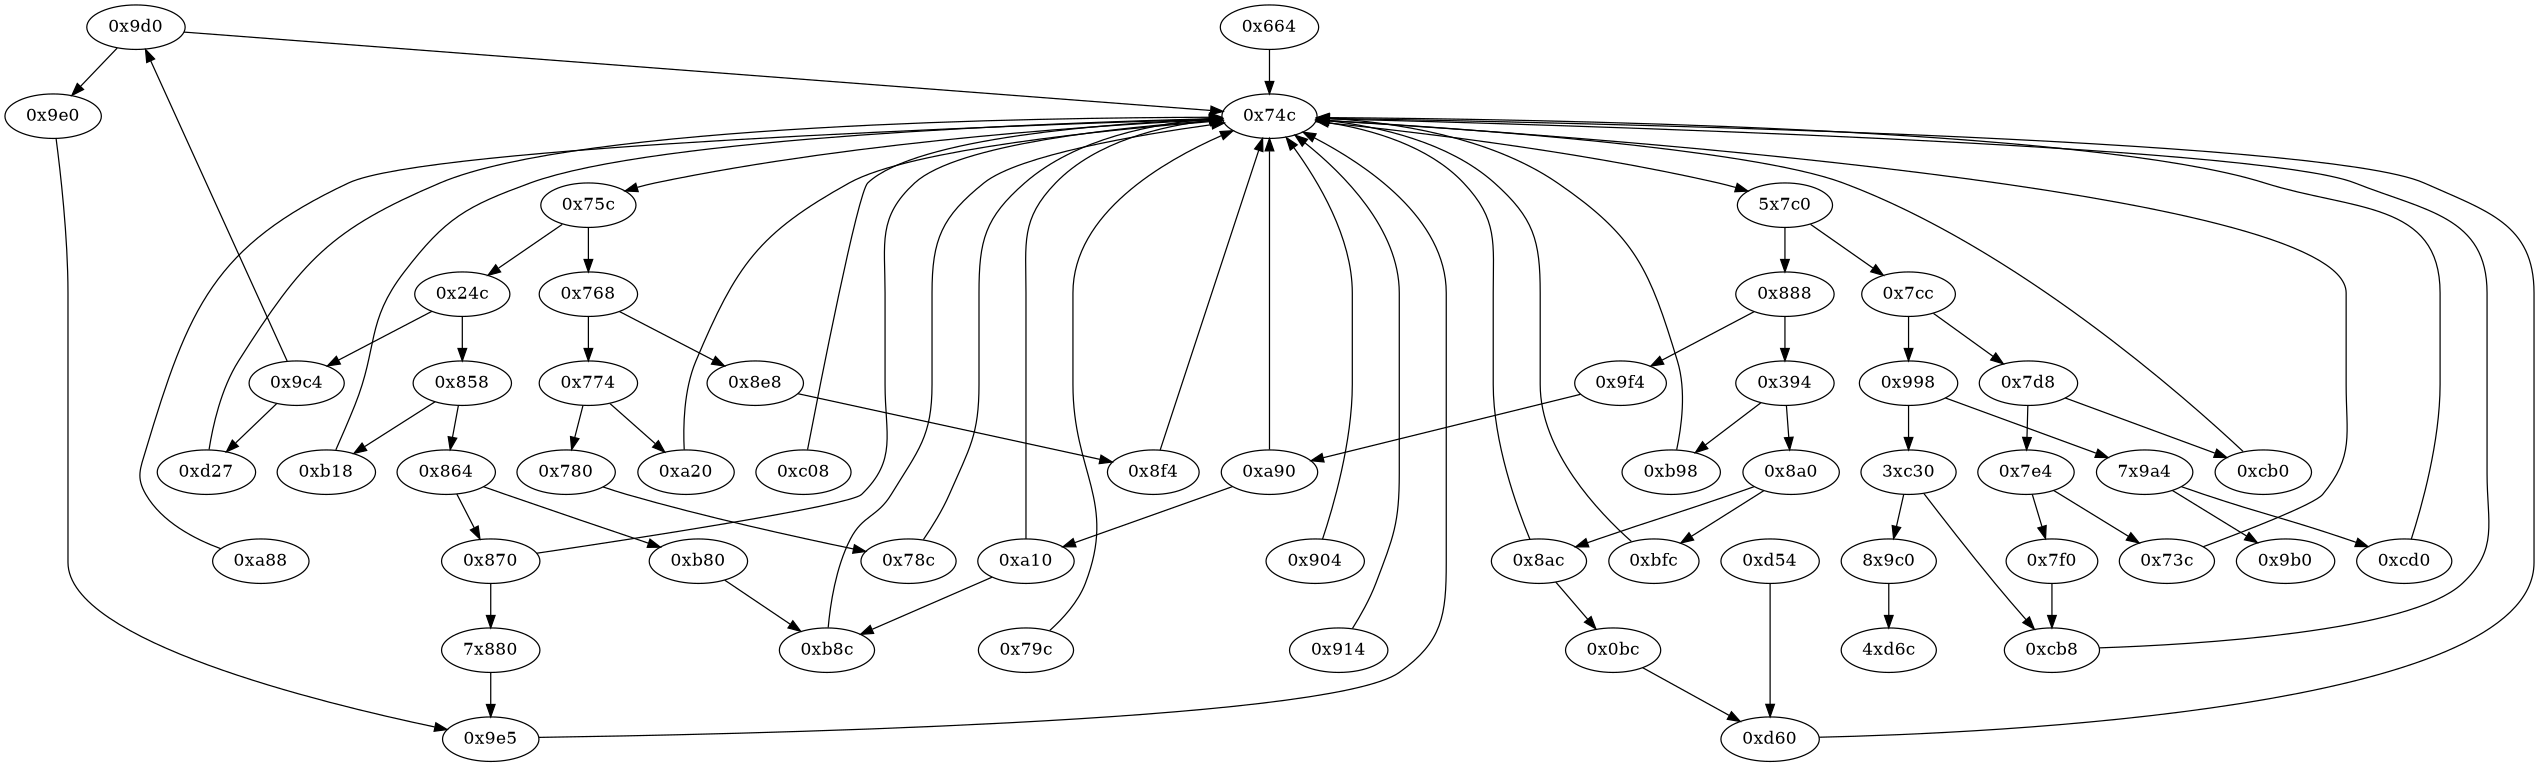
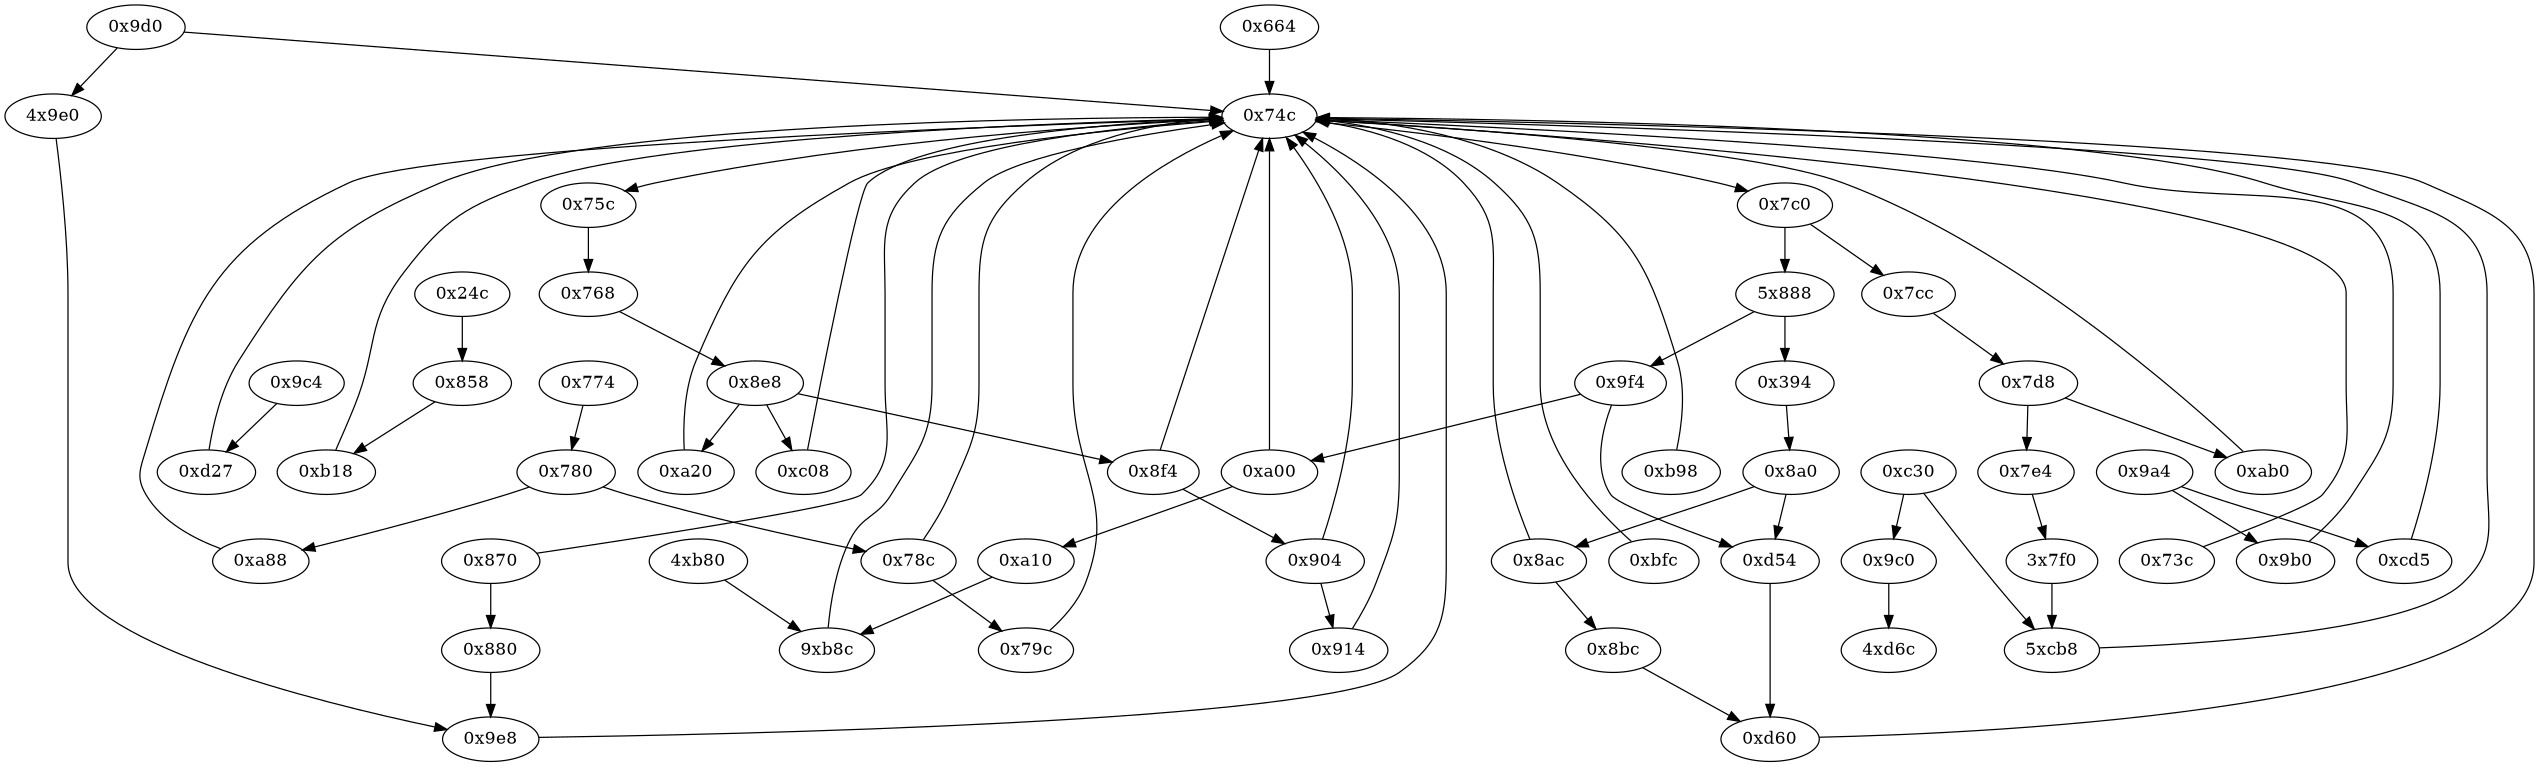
(53, 116) -> (53, 116)
(1785, 205) -> (1785, 205)
(219, 211) -> none
(530, 246) -> none
(1026, 272) -> (2026, 168)
(1785, 294) -> (1785, 294)
(588, 333) -> none
(385, 336) -> none
(1909, 383) -> none
none -> (776, 422)
(633, 424) -> (724, 423)
(1733, 424) -> none
(446, 472) -> none
(1269, 472) -> (1269, 472)
(1909, 472) -> (1909, 472)
(2145, 472) -> (2145, 472)
(2263, 472) -> (2263, 472)
none -> (1622, 502)
none -> (1228, 513)
(2091, 513) -> none
(1728, 514) -> (1782, 510)
none -> (422, 519)
(698, 561) -> (698, 561)
(1889, 561) -> (1889, 561)
(2052, 561) -> (2052, 561)
(2404, 561) -> (2404, 561)
none -> (1325, 599)
none -> (962, 602)
(491, 650) -> (491, 650)
(827, 650) -> (827, 650)
(1613, 650) -> (1613, 650)
(2052, 650) -> (2052, 650)
(491, 739) -> (491, 739)
